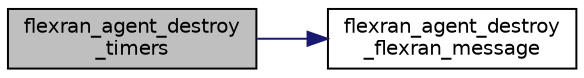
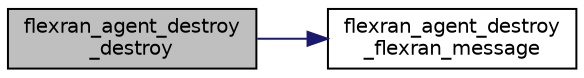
(132, 39) -> (132, 39)
